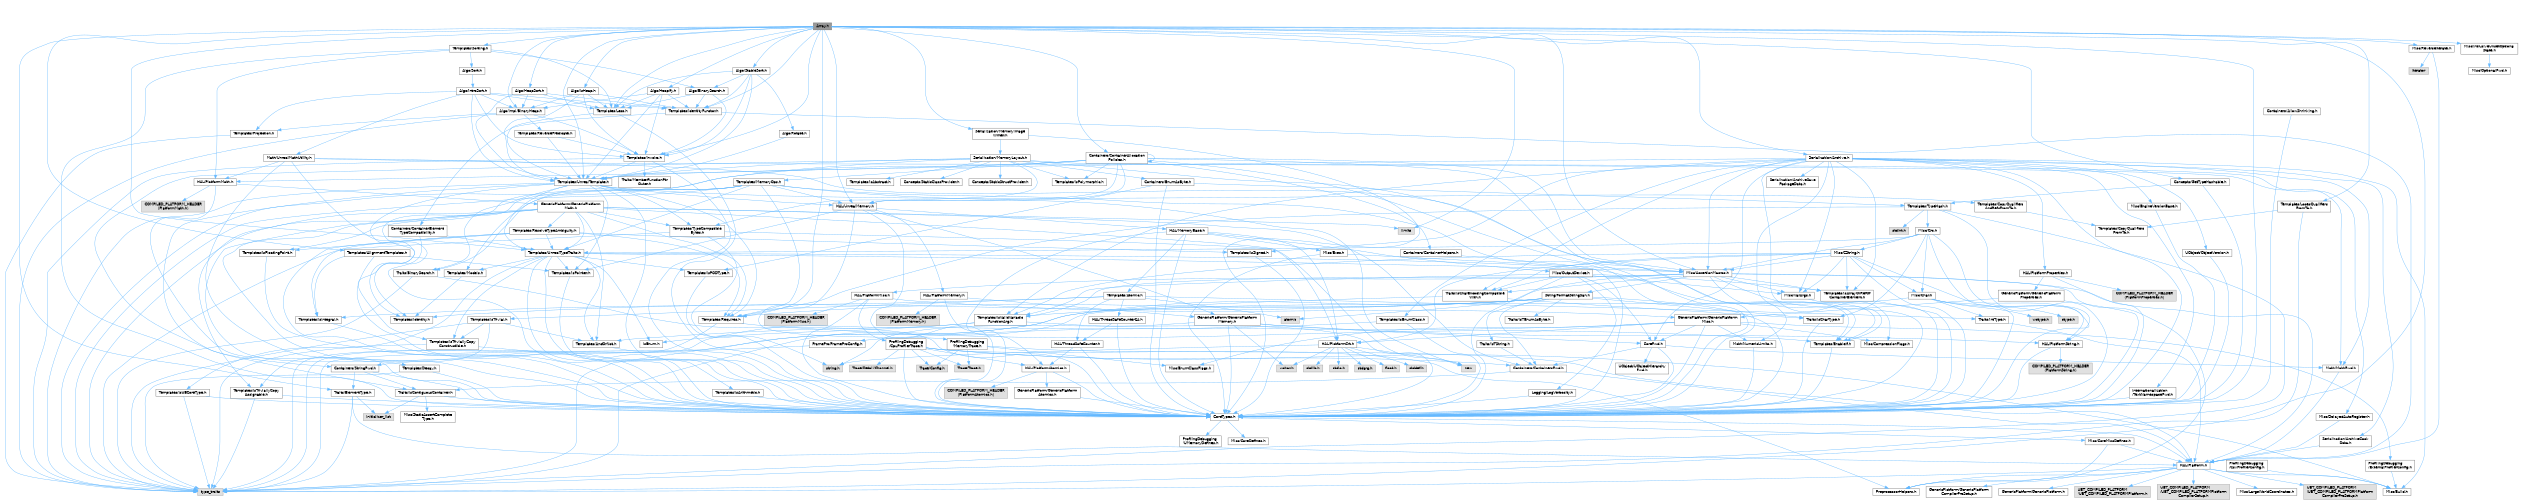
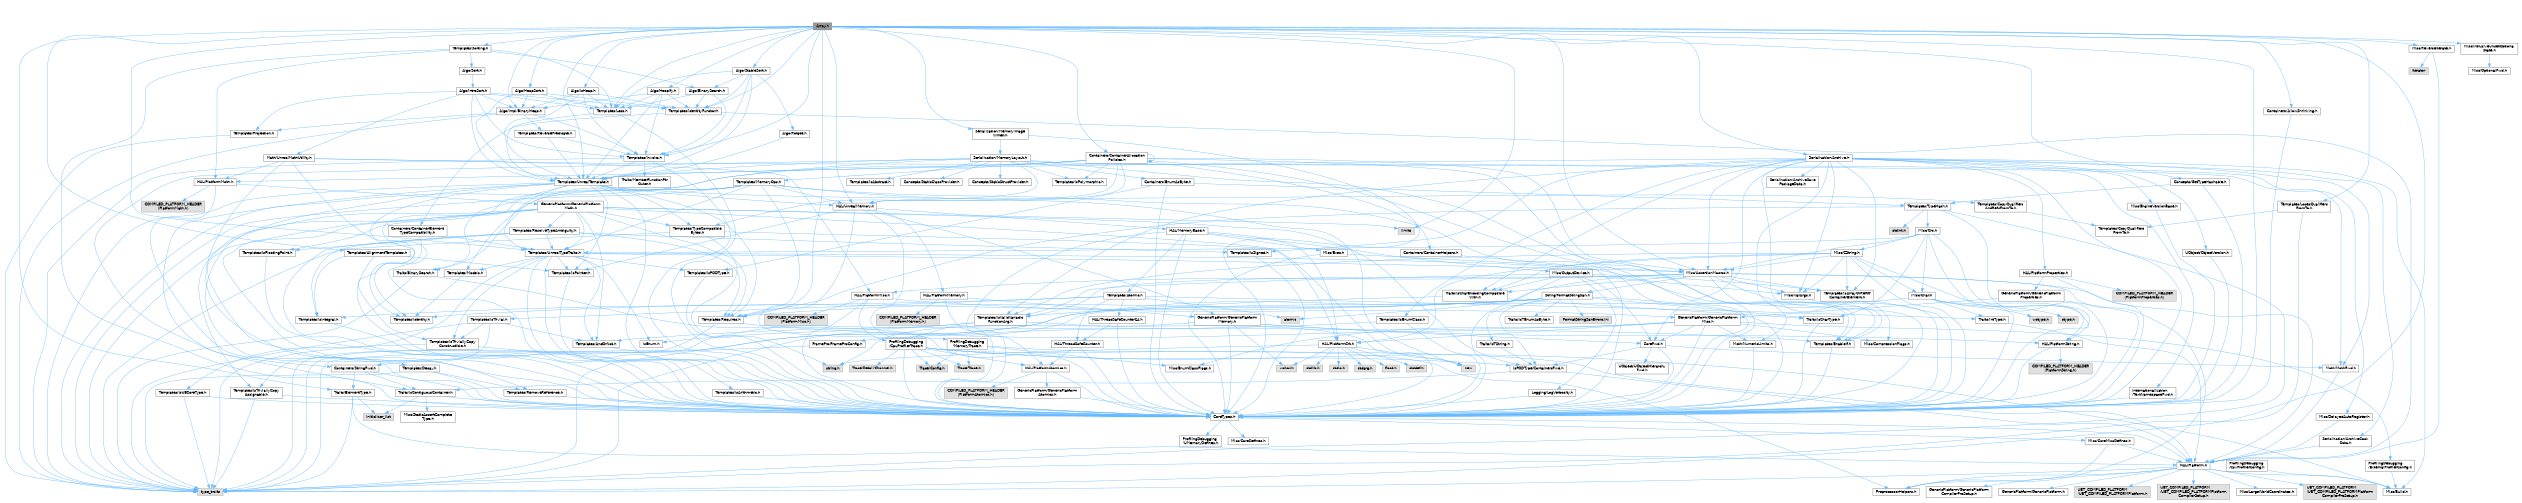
none -> (1581, 31)
(1037, 193) -> (621, 165)
none -> (1586, 320)
(1538, 368) -> (1538, 368)
none -> (535, 393)
